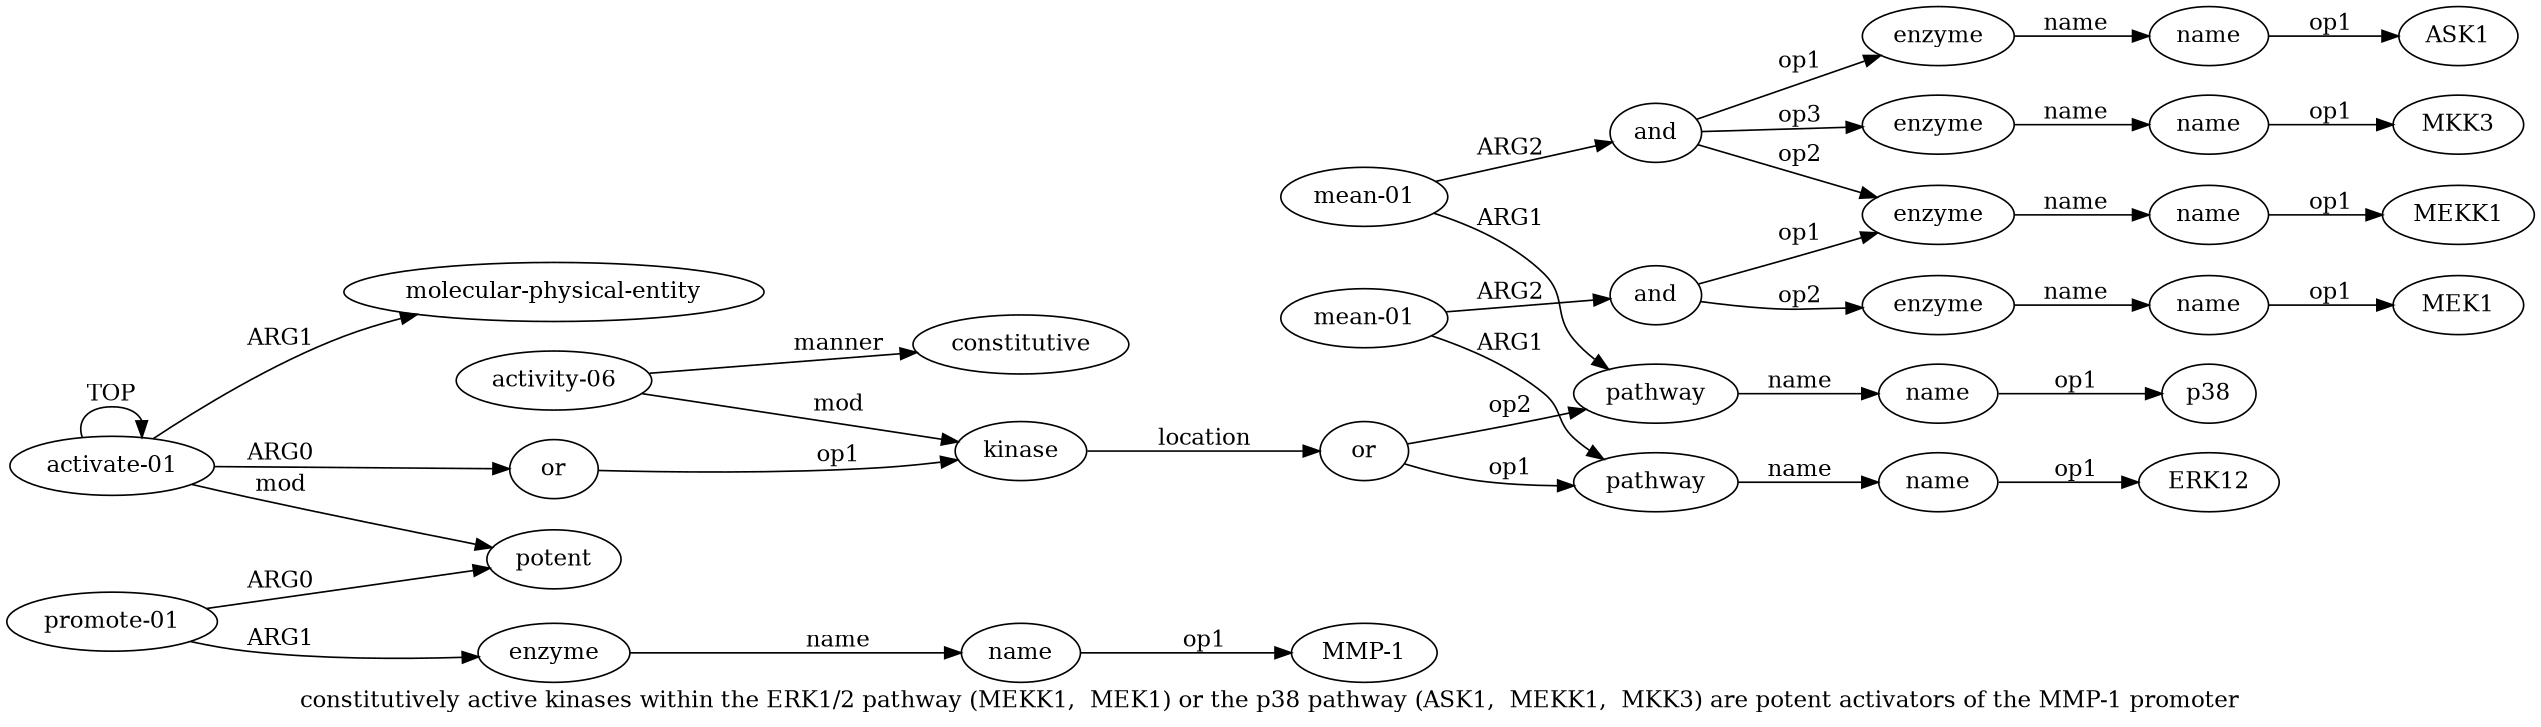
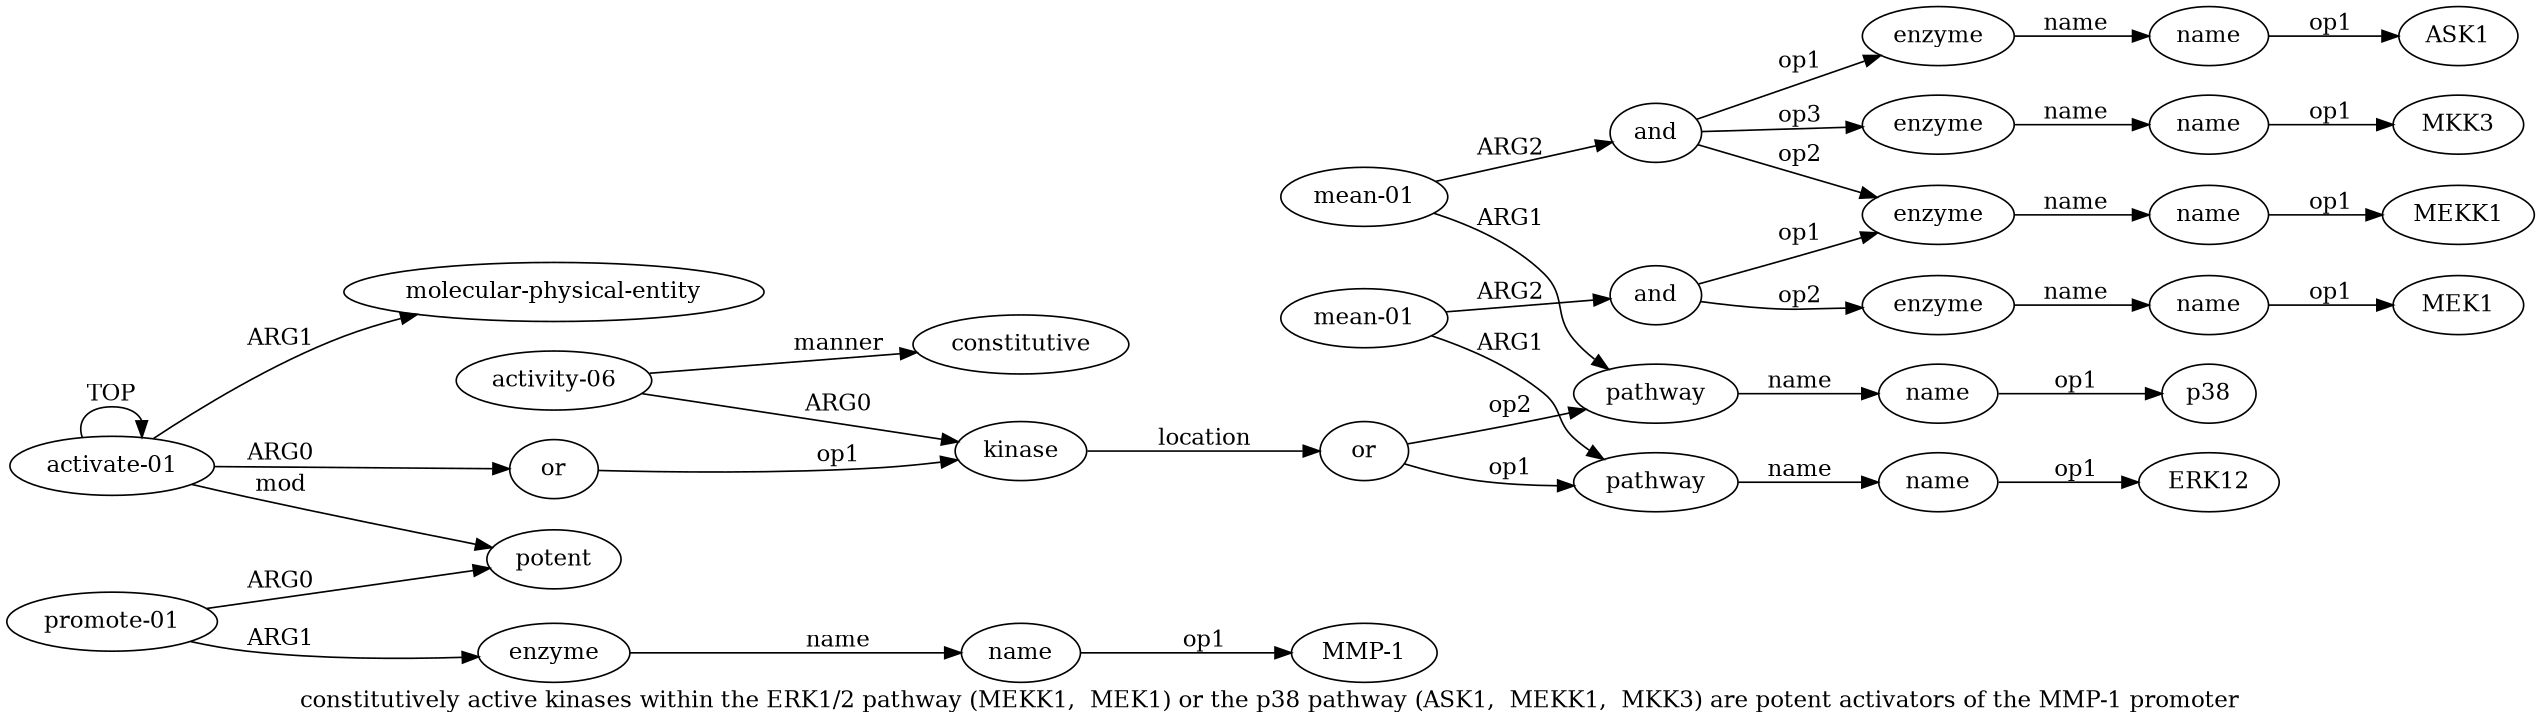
(839, 404) -> (839, 404)
